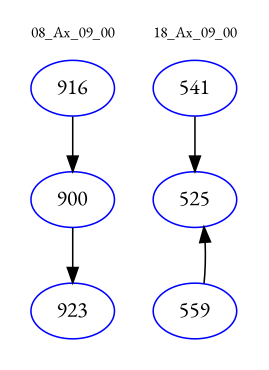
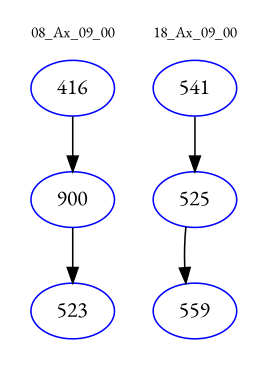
(73, 88) -> (73, 88)
(205, 263) -> (185, 247)
(73, 311) -> (73, 311)
